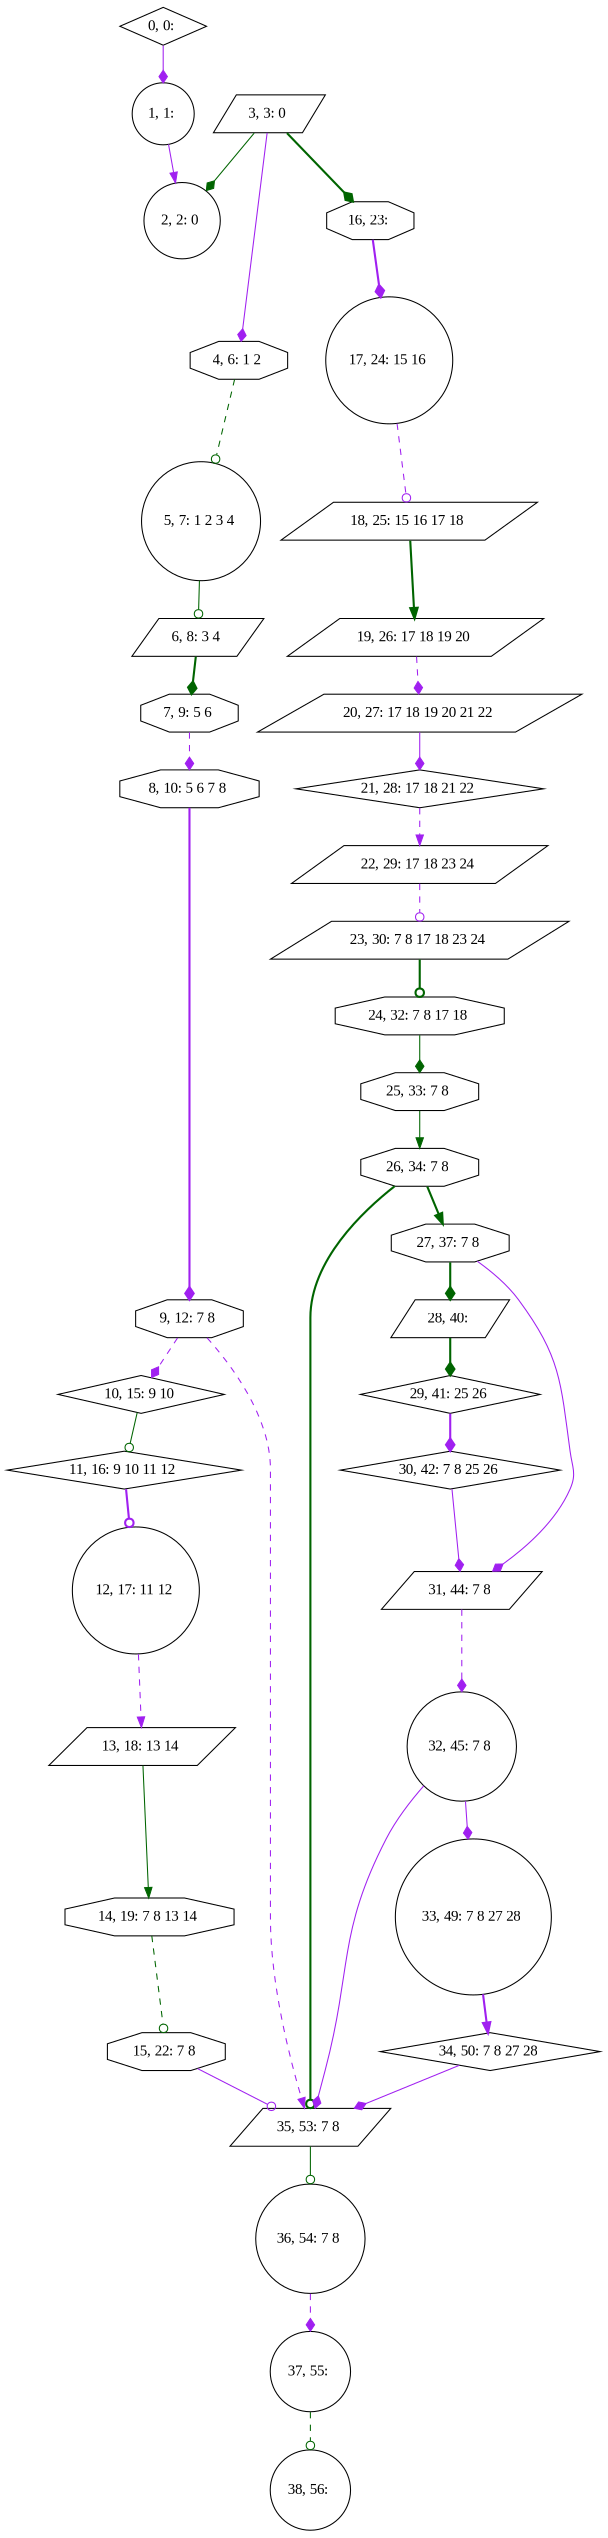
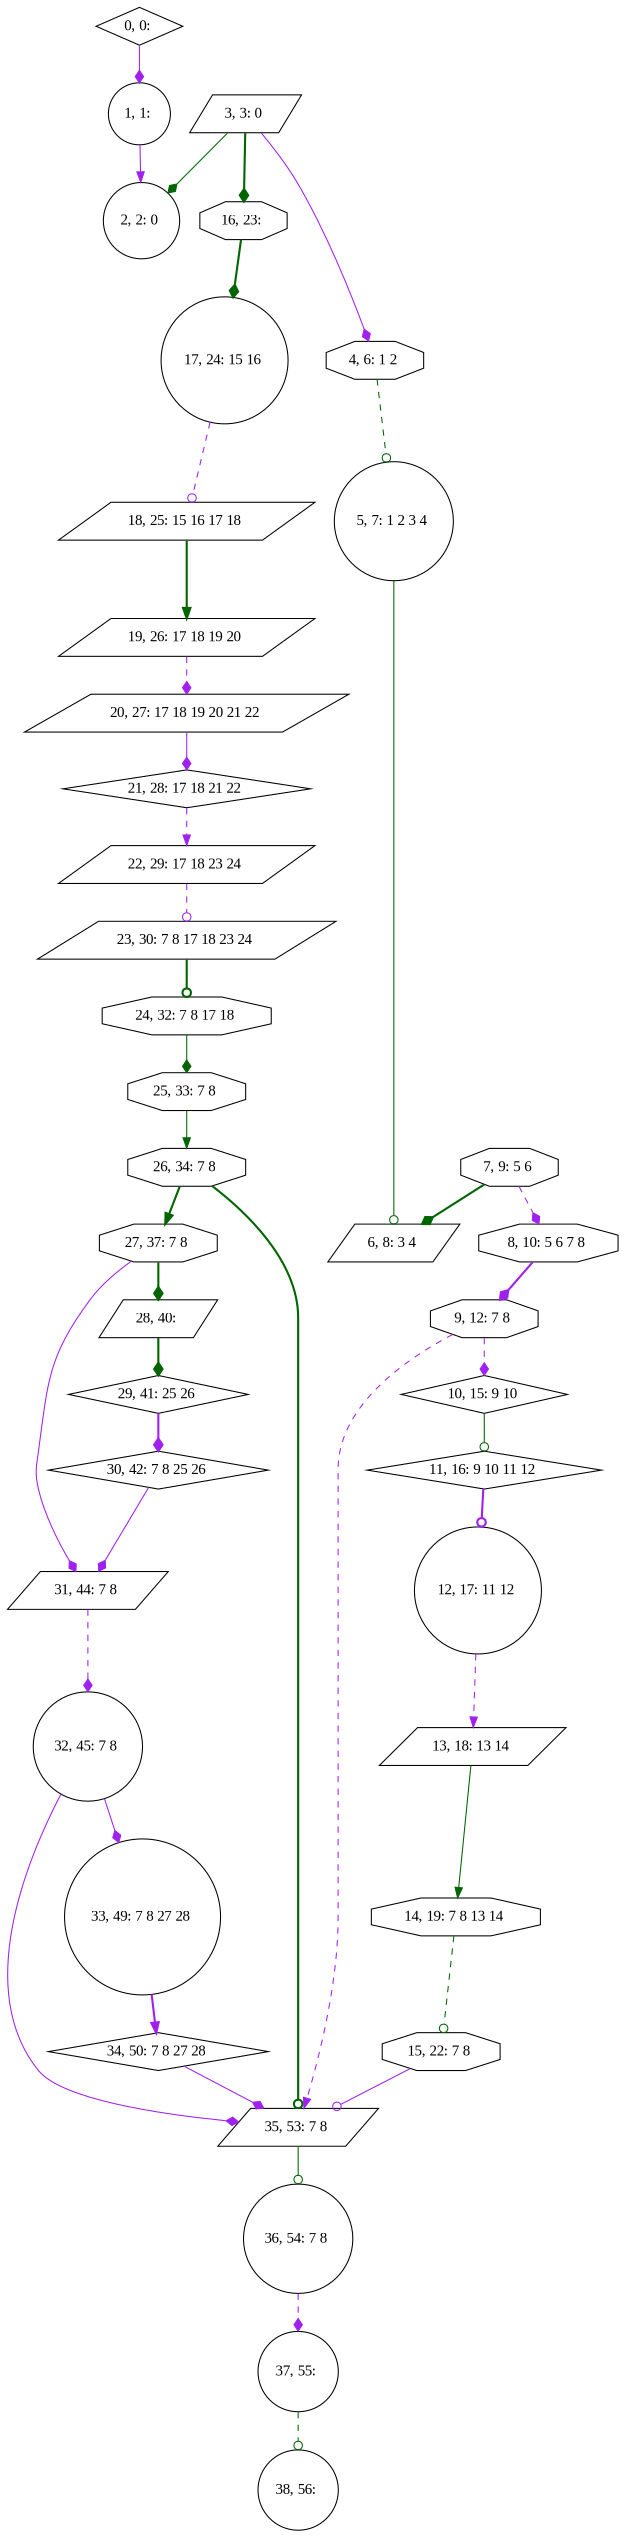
(376, 262) -> (238, 262)
(194, 669) -> (459, 1201)
